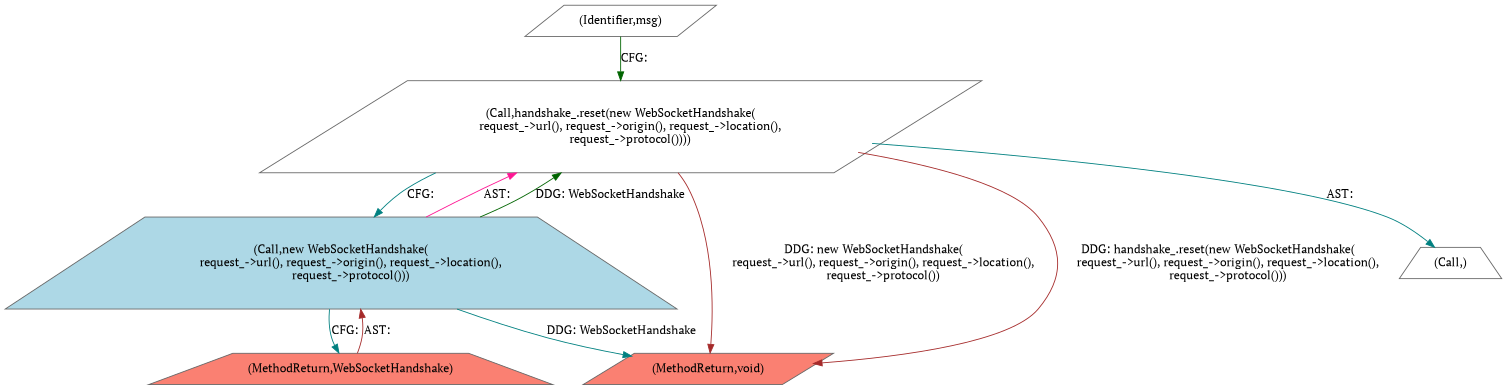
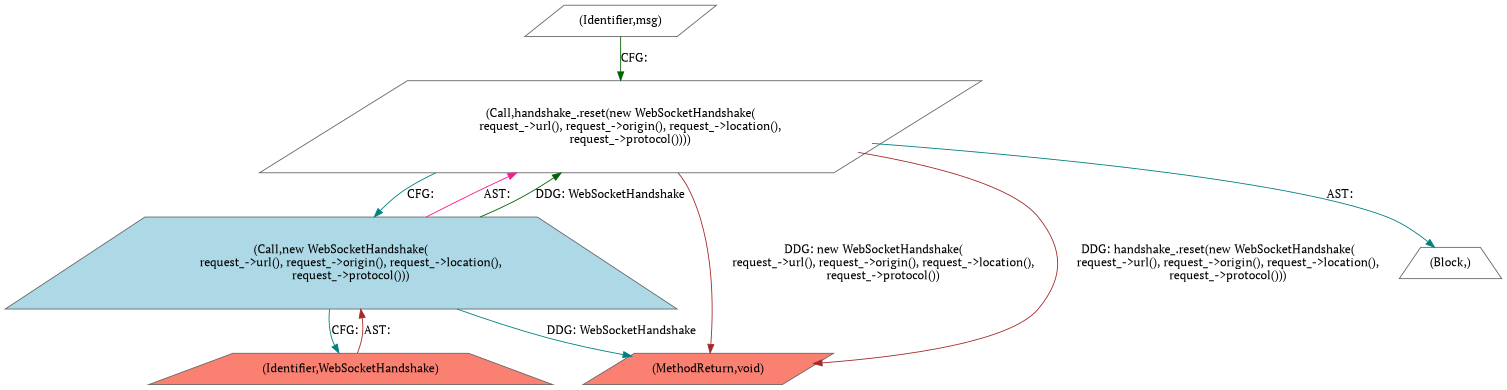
(1451, 263) -> (1451, 263)
(351, 369) -> (351, 369)
